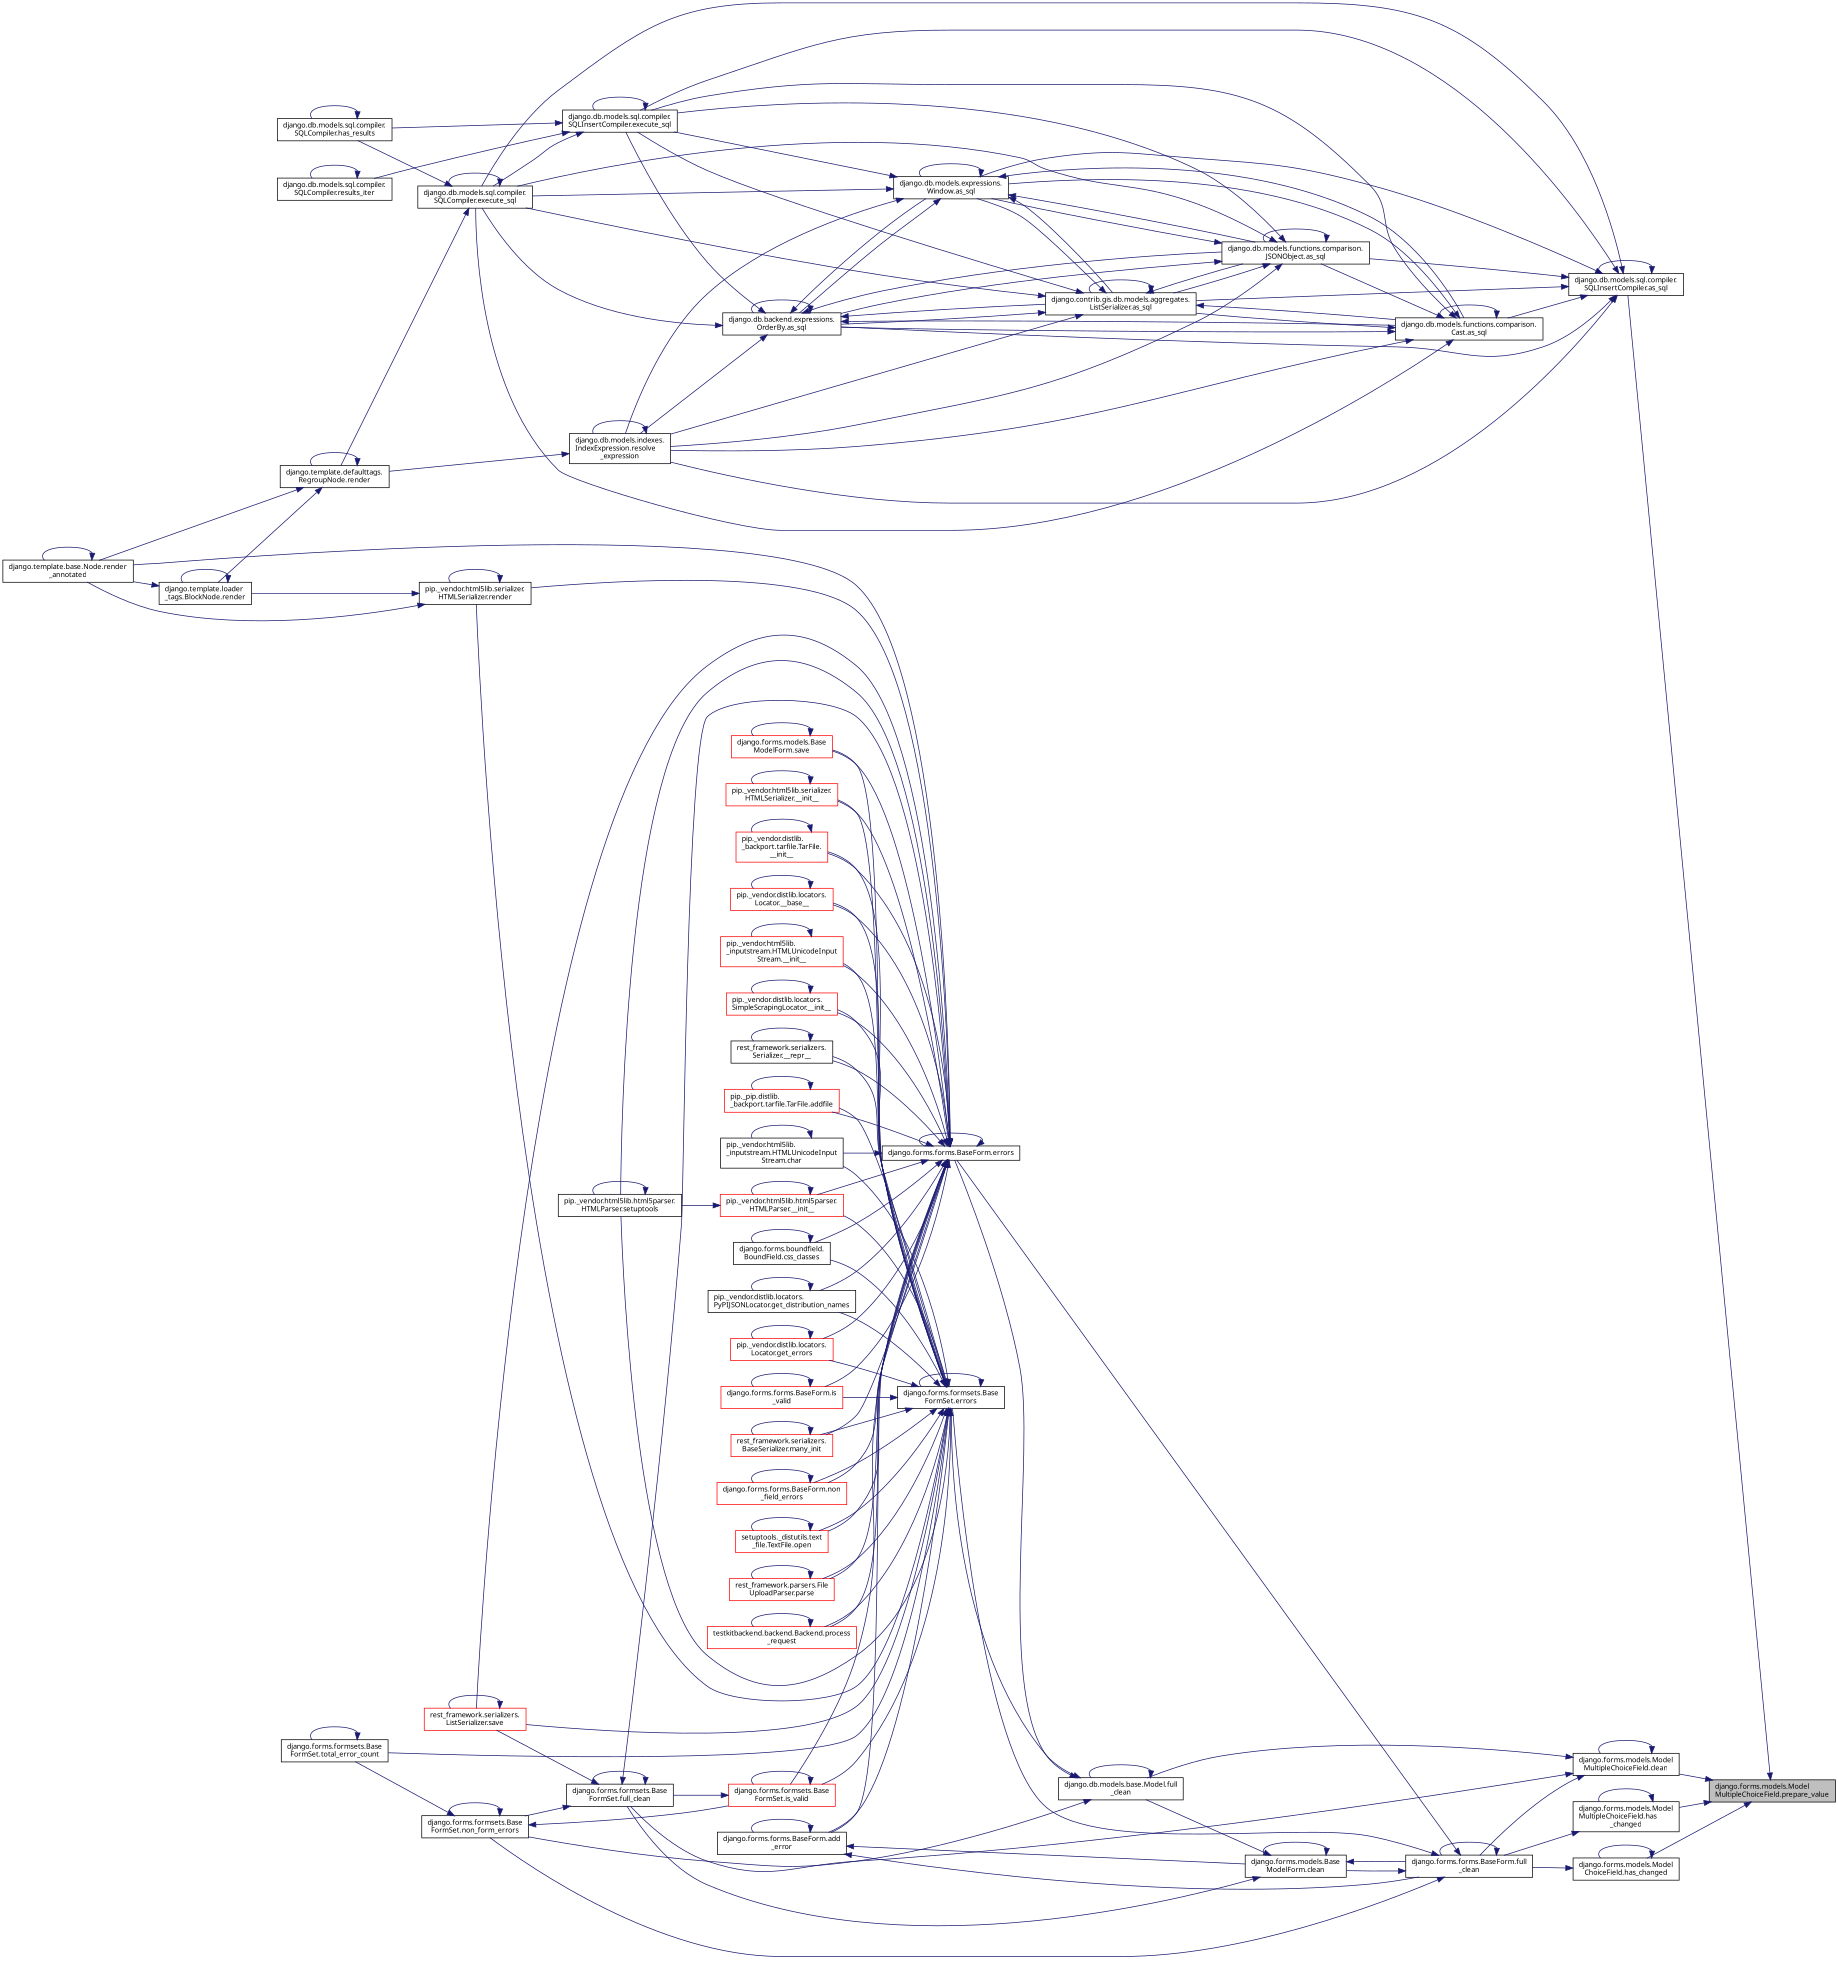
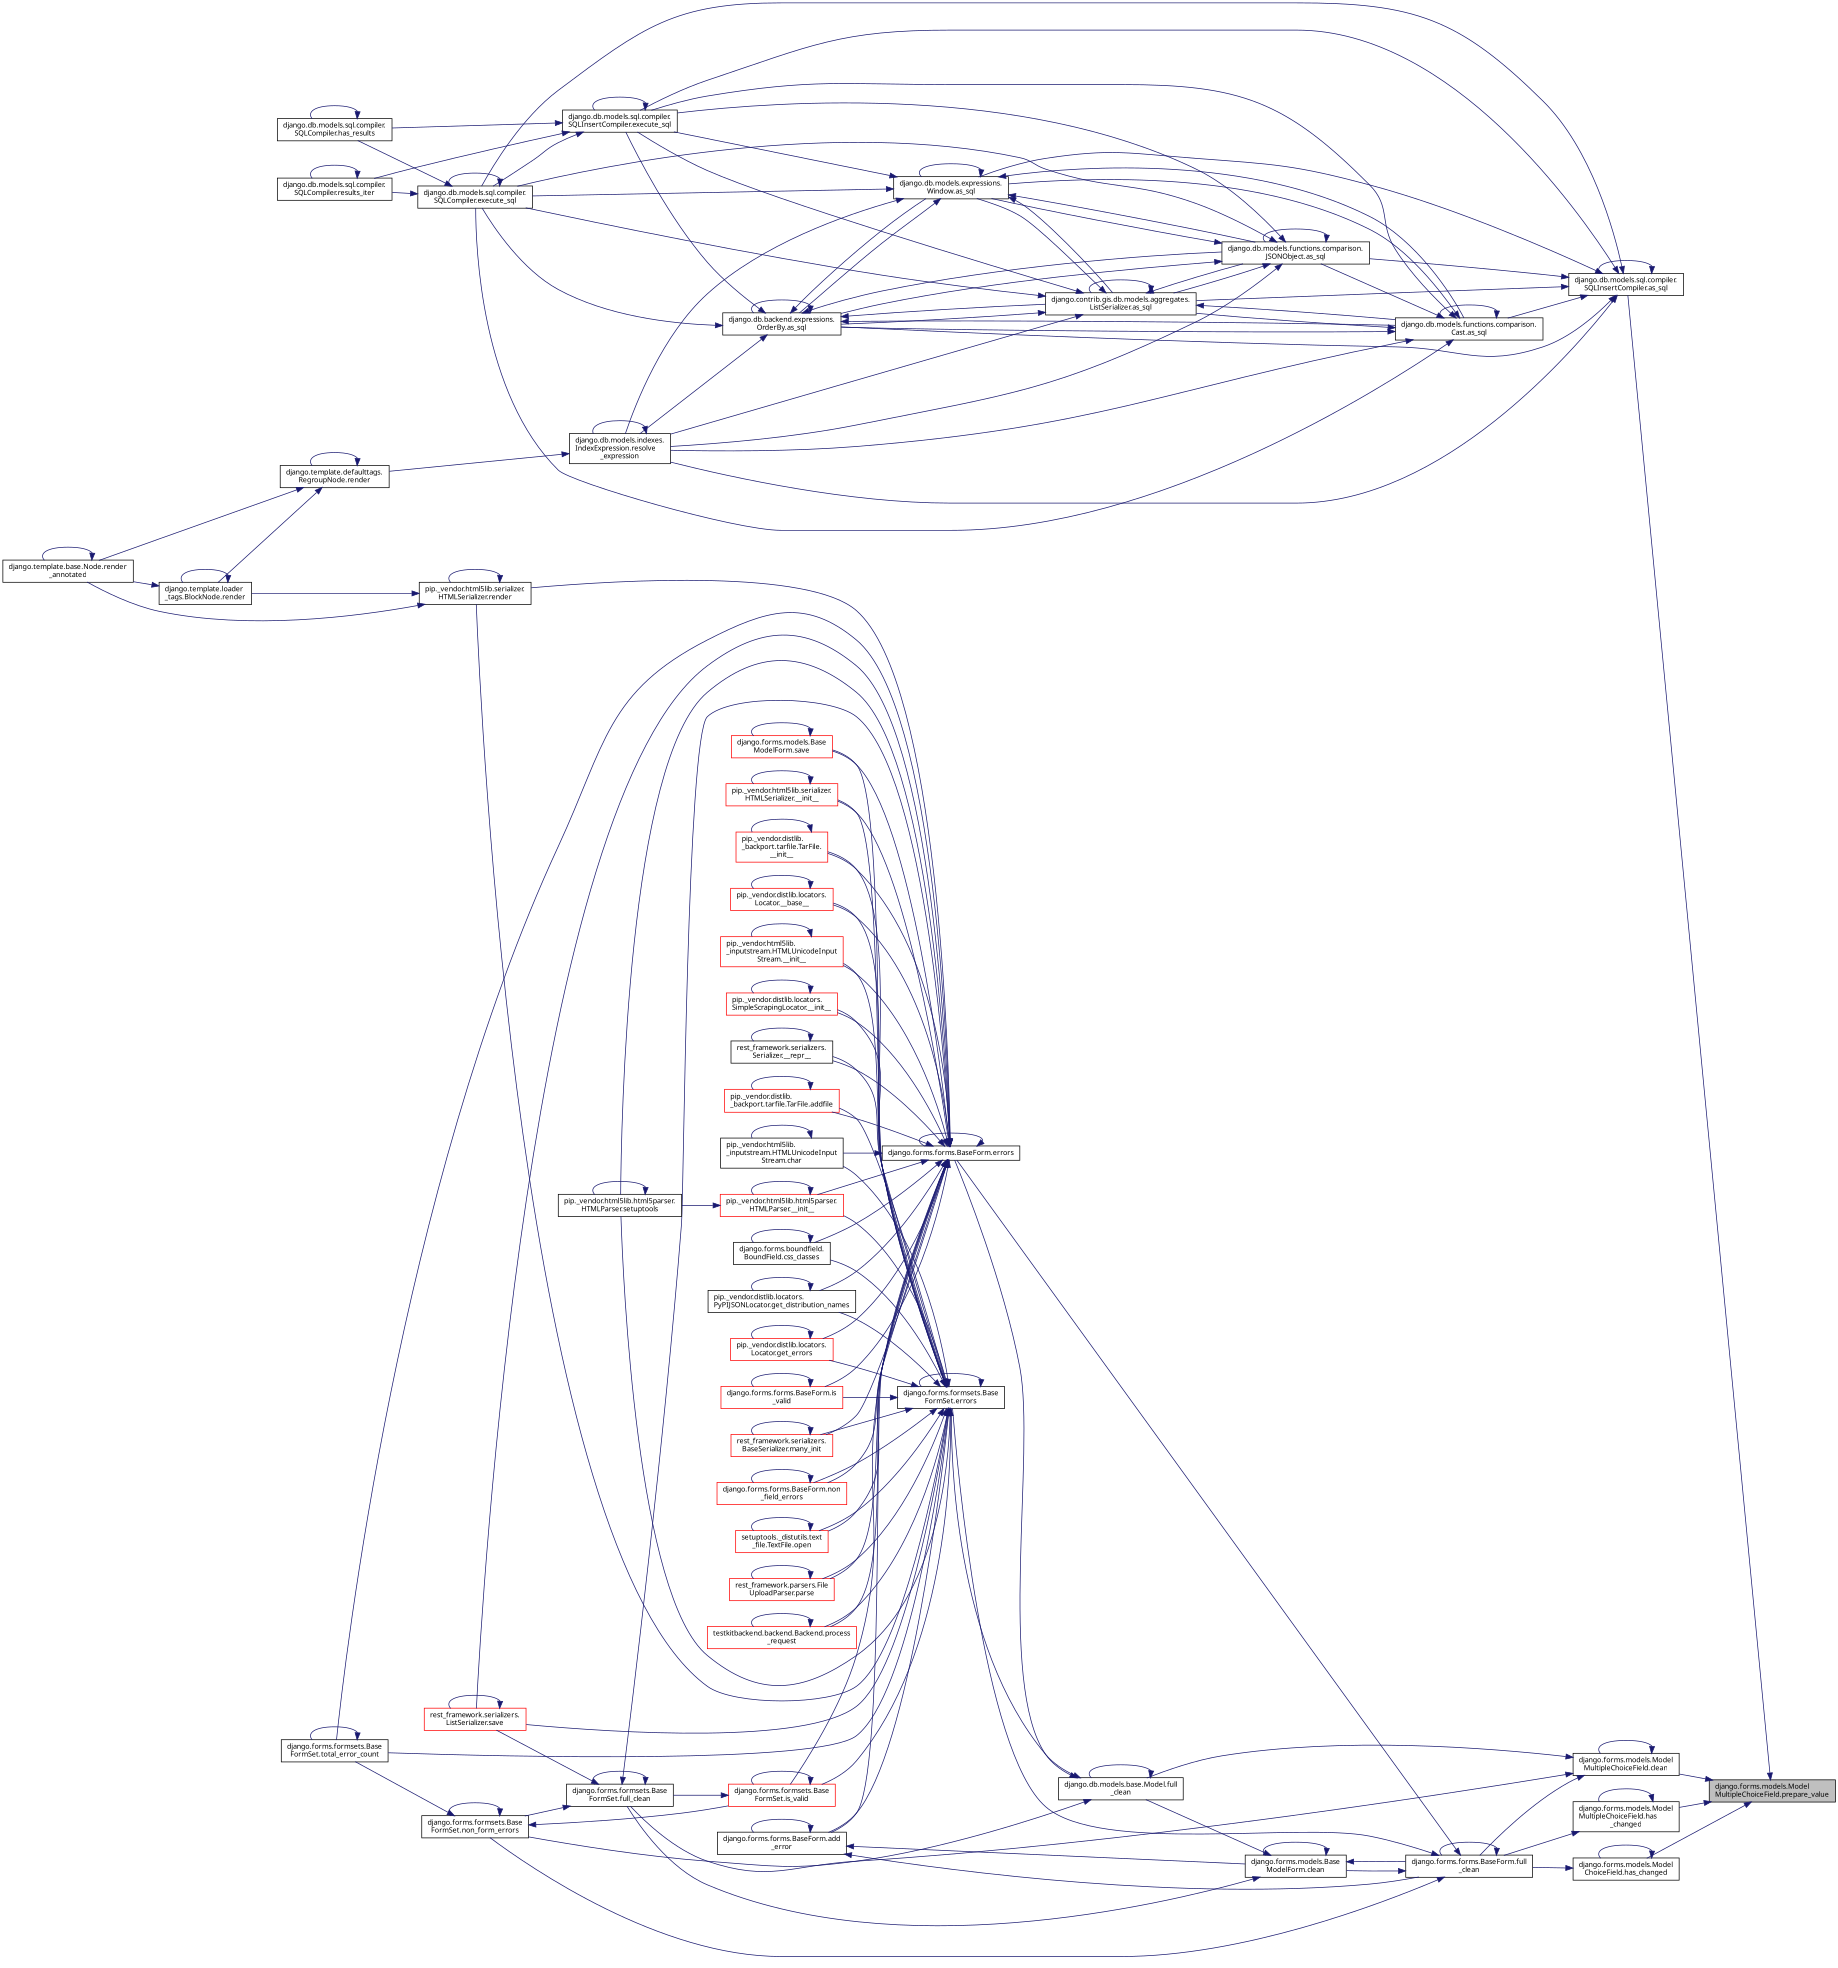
(403, 340) -> (401, 193)
(781, 560) -> (561, 840)
(782, 1101) -> (782, 1101)
